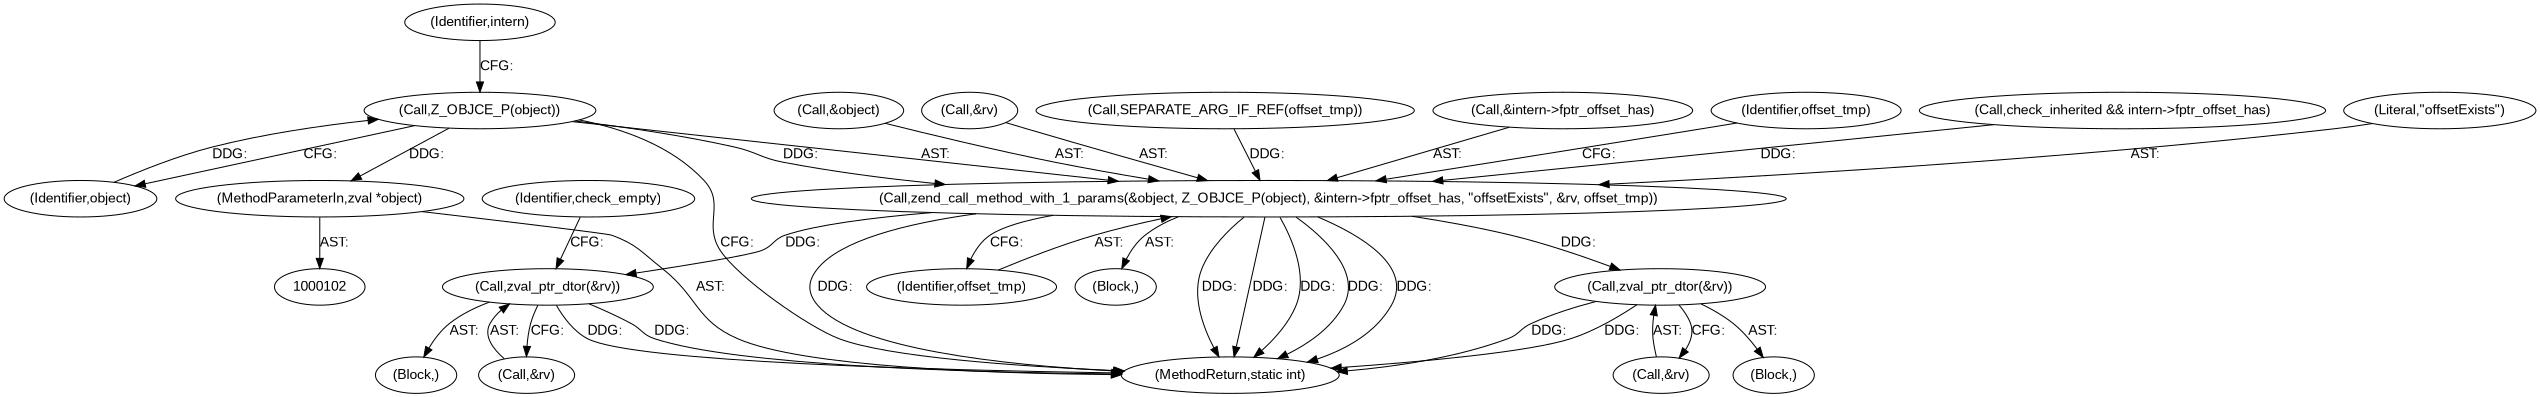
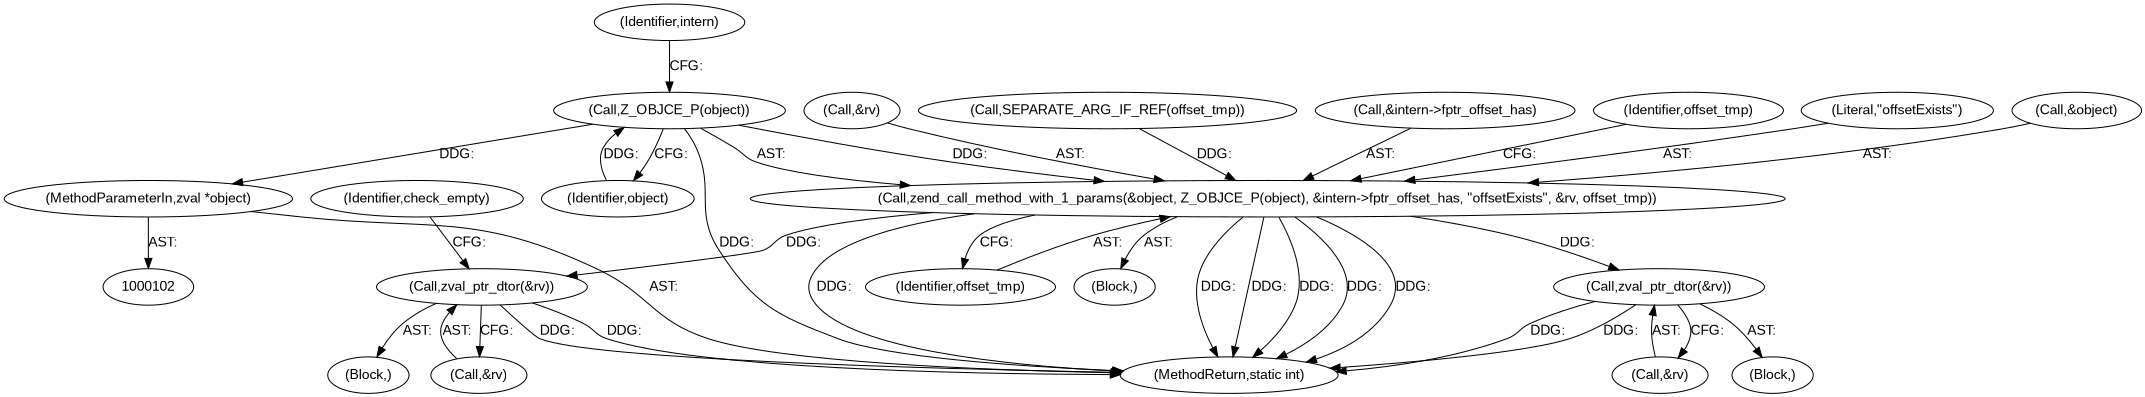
(2122, 111) -> none
(739, 243) -> (739, 243)
